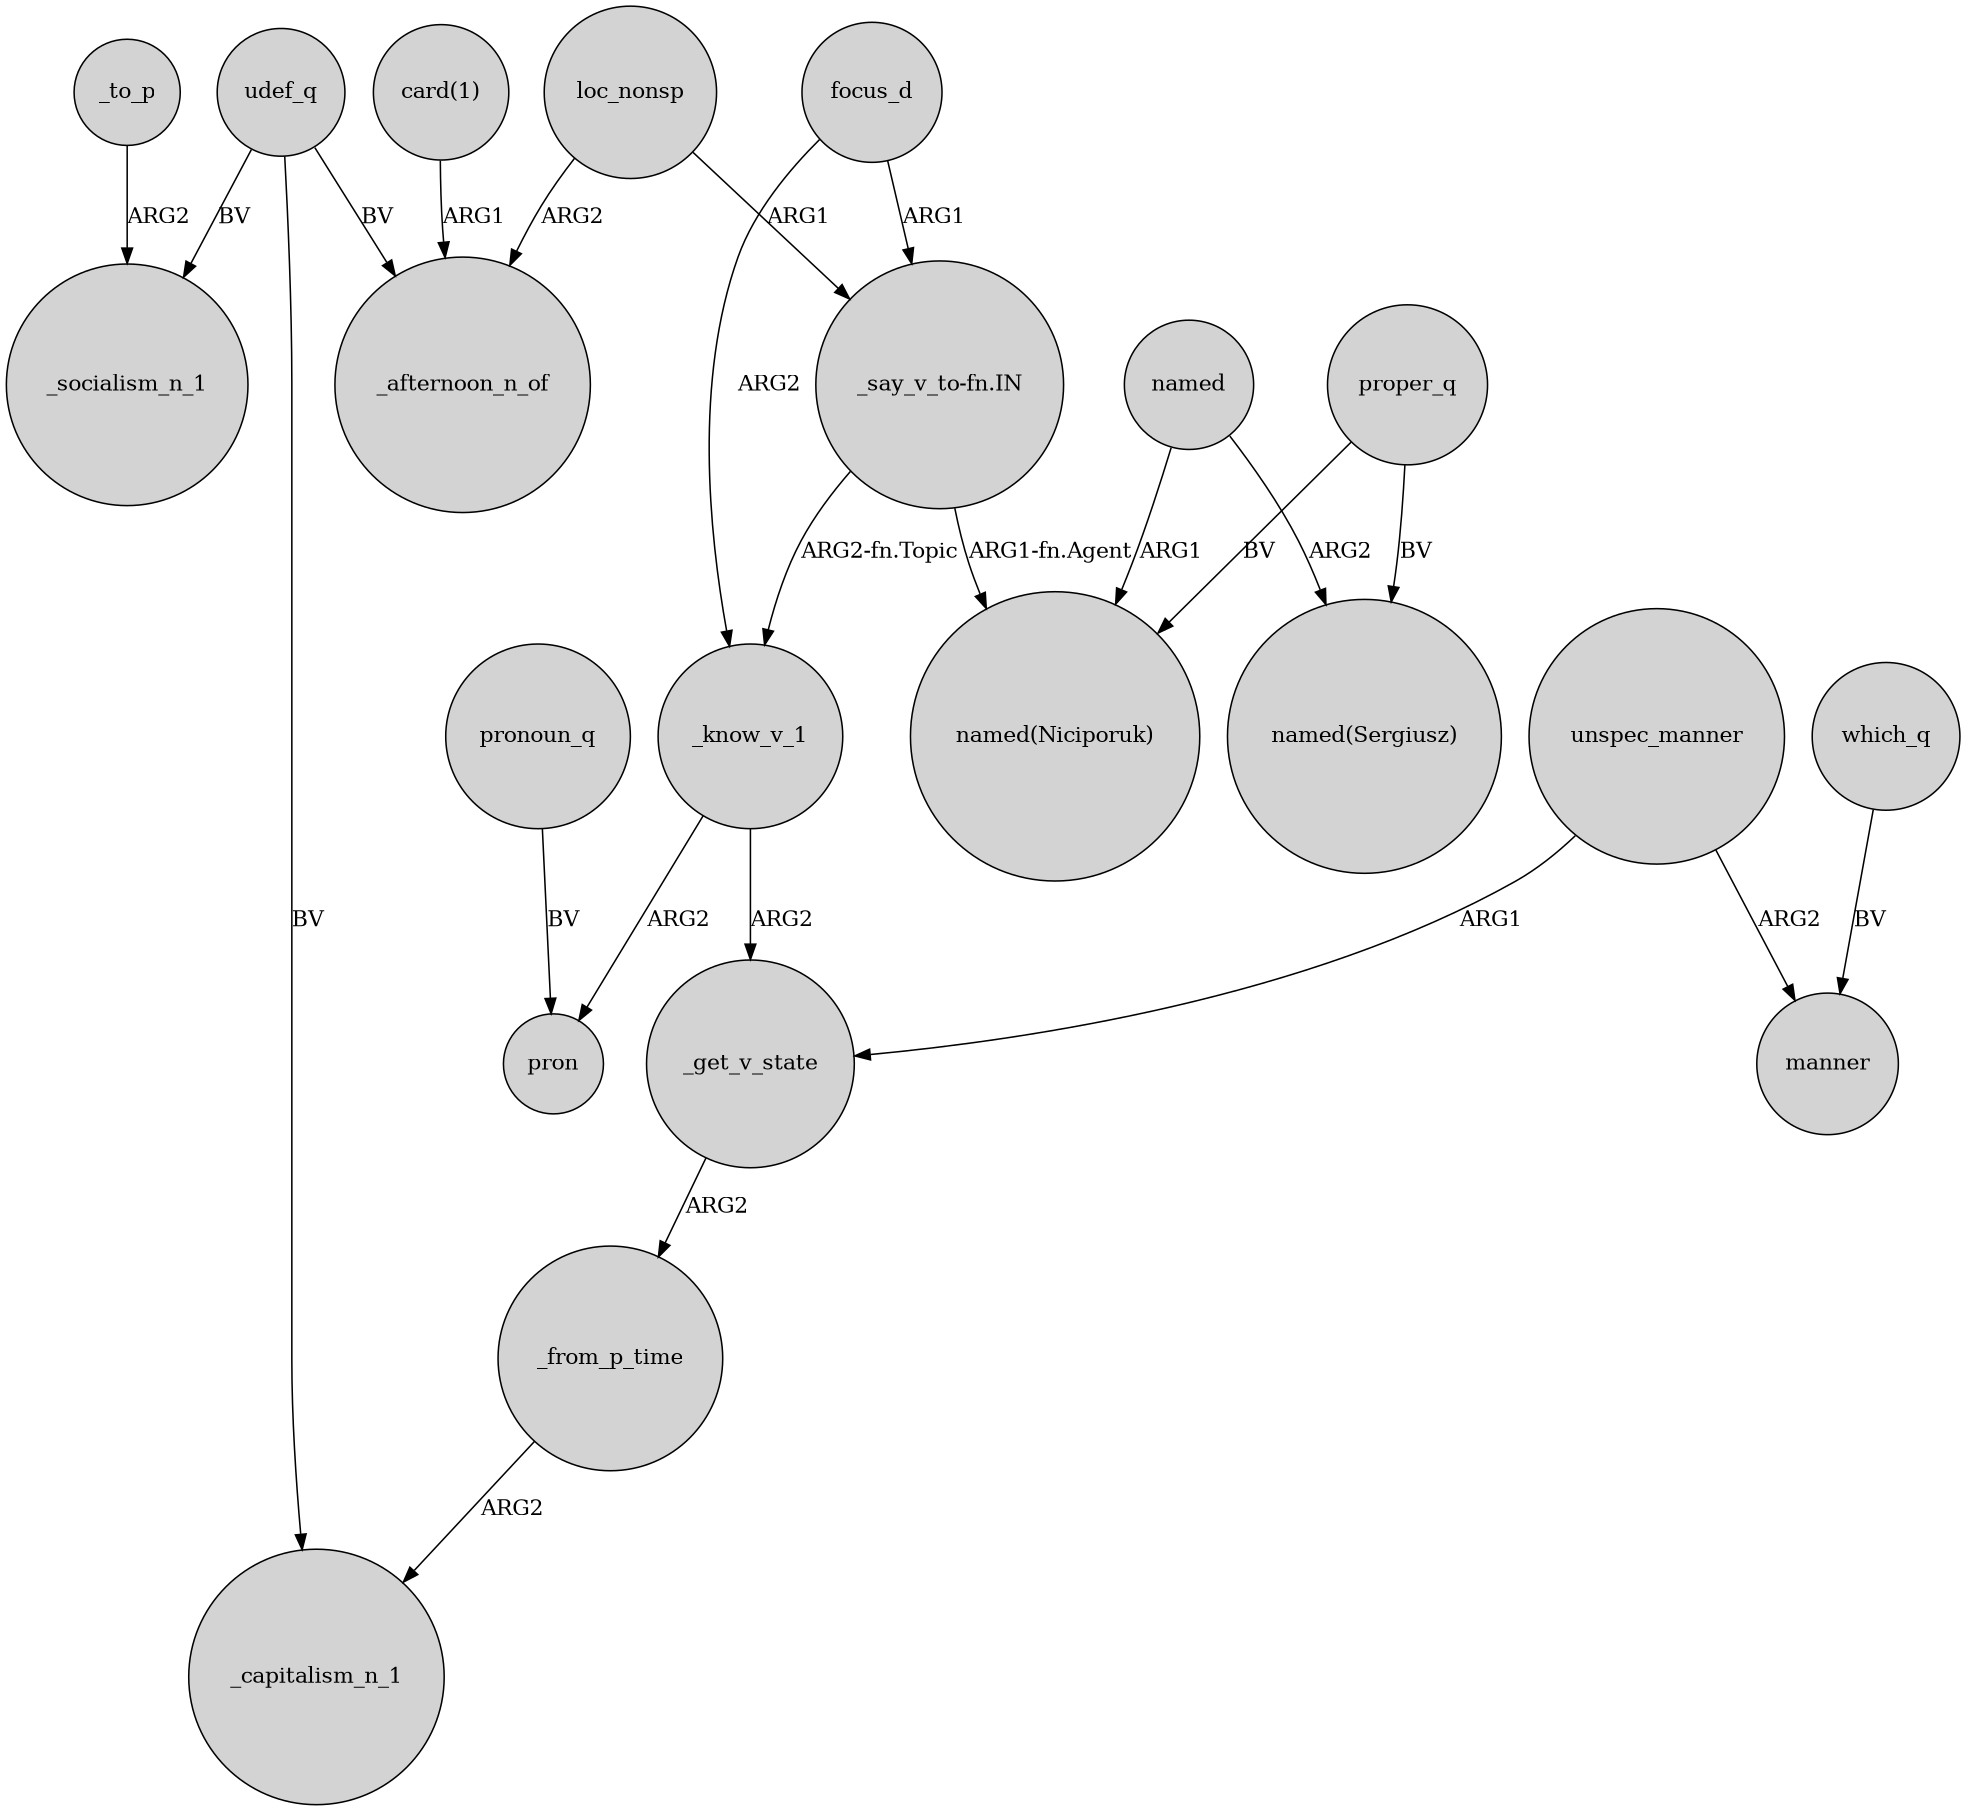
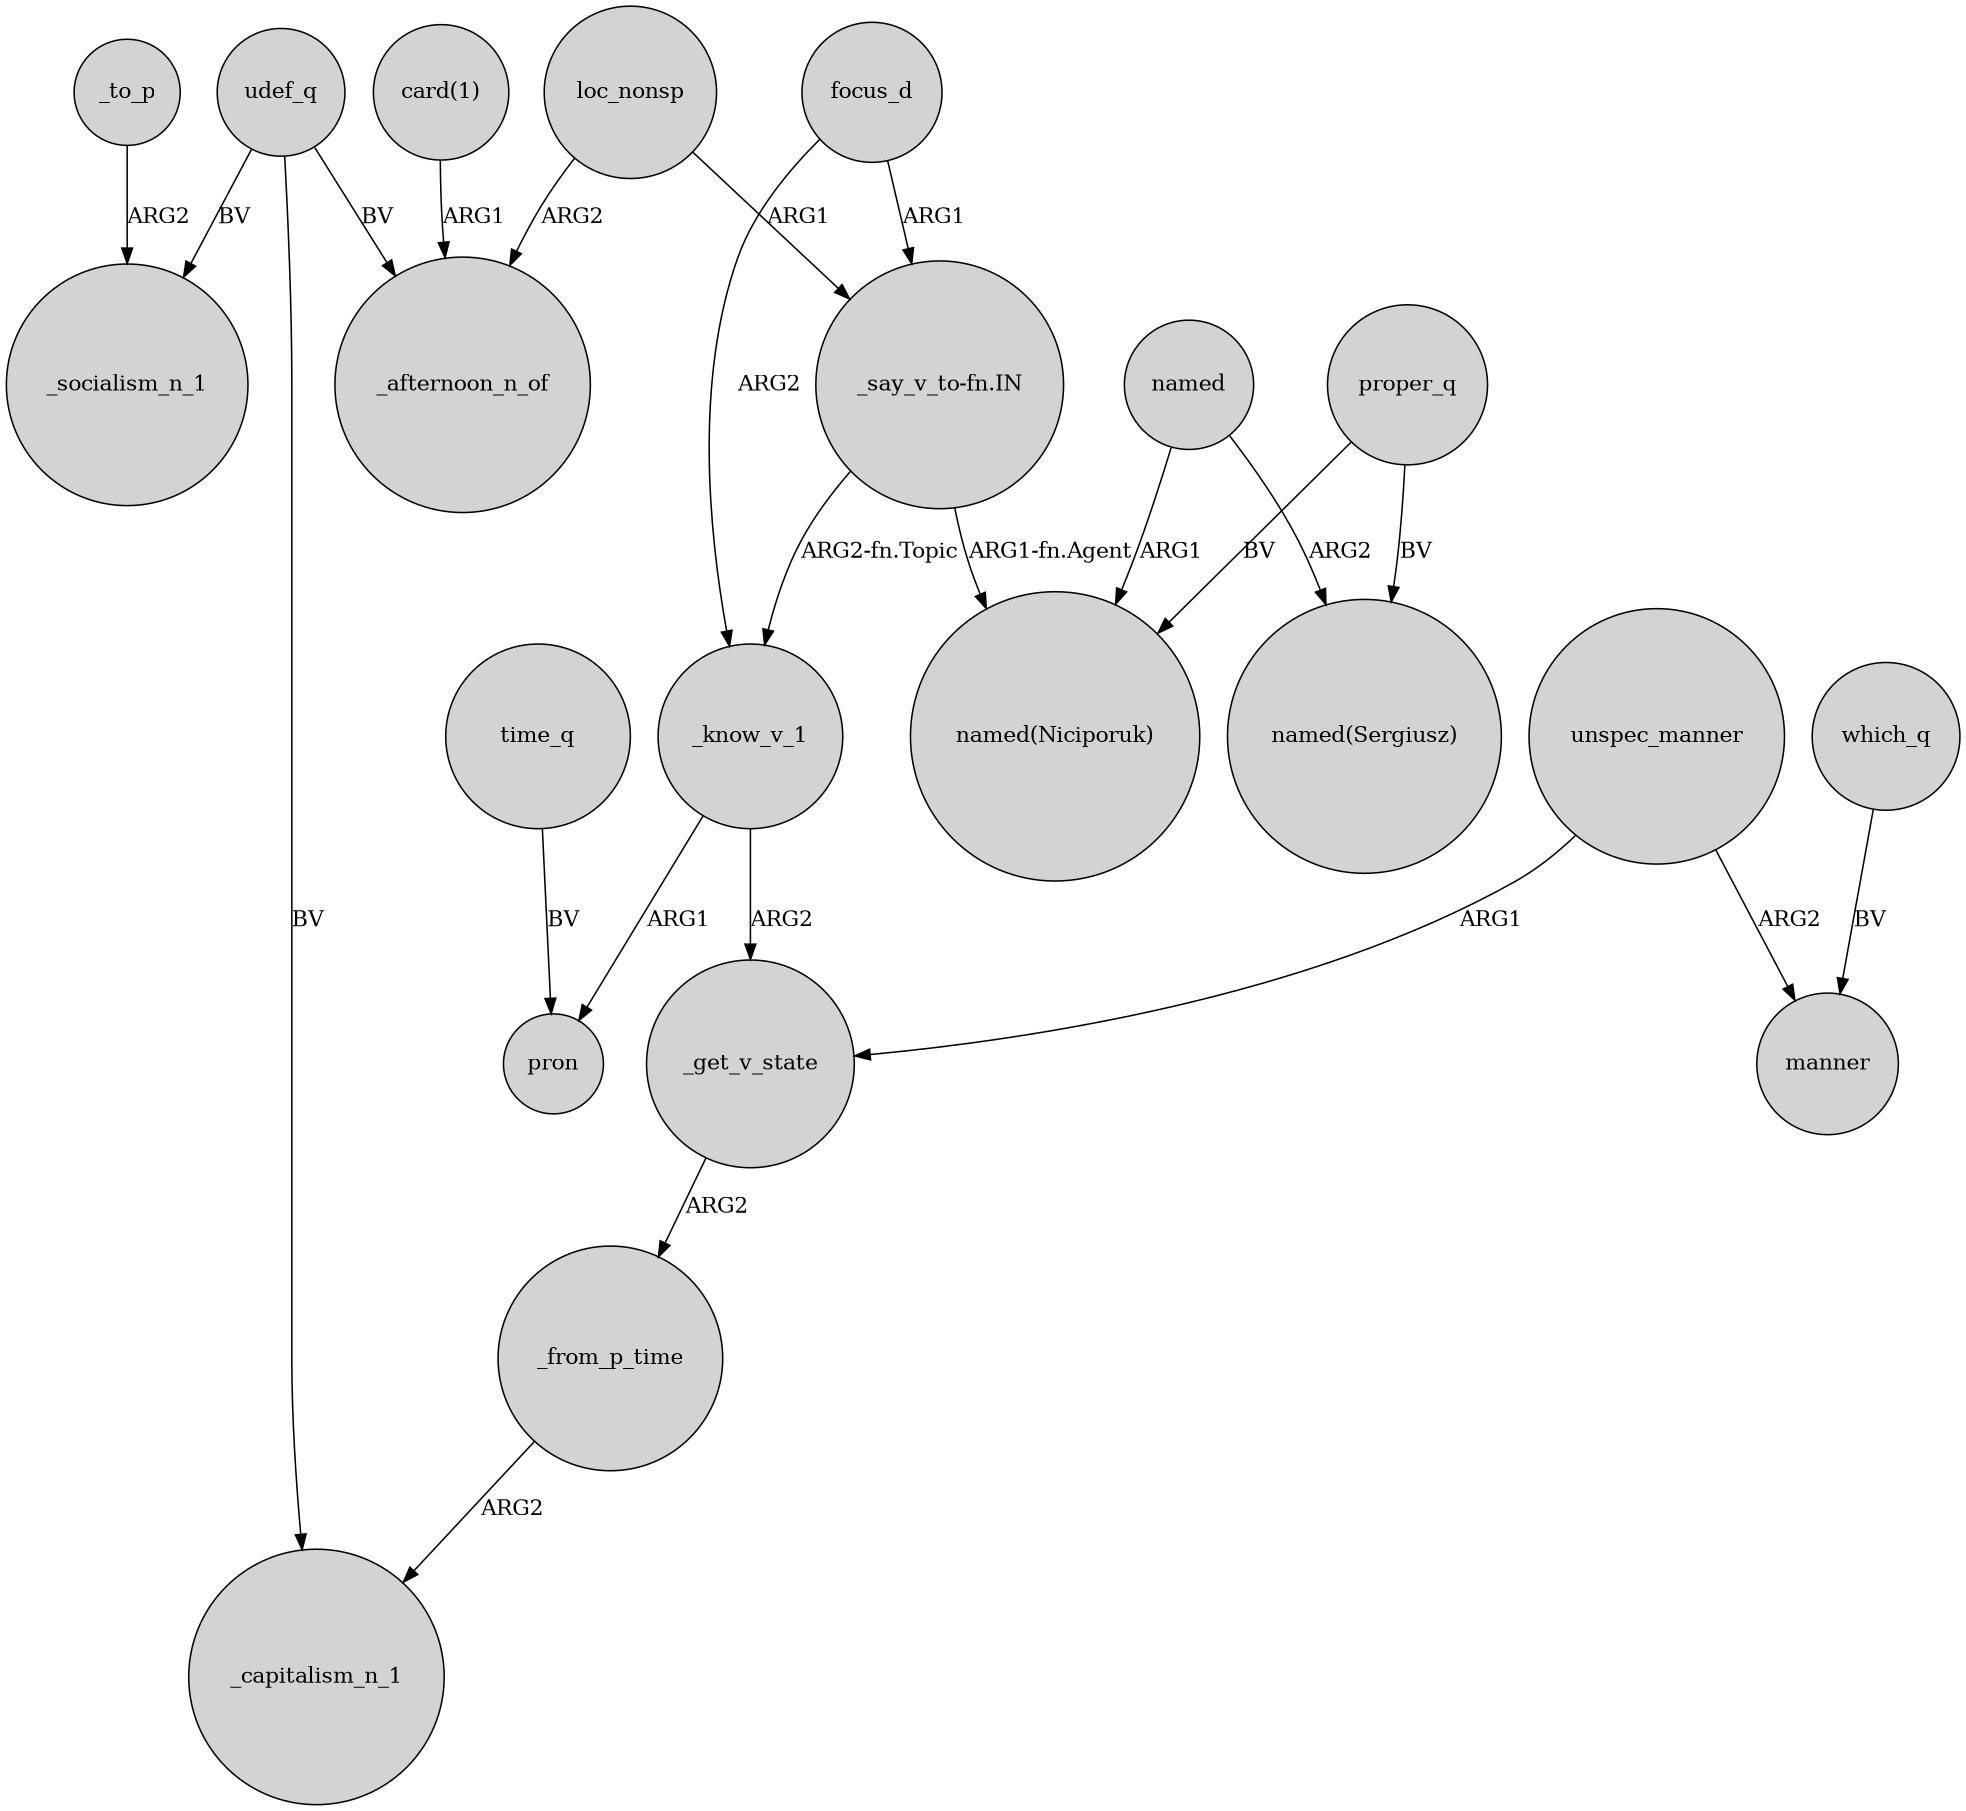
(538, 736) -> (538, 736)
(679, 921) -> (679, 921)
